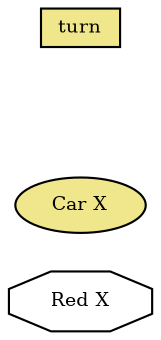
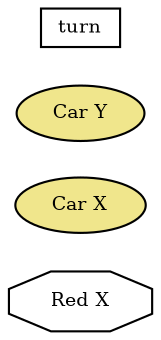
(81, 28) -> (81, 28)
none -> (81, 113)
